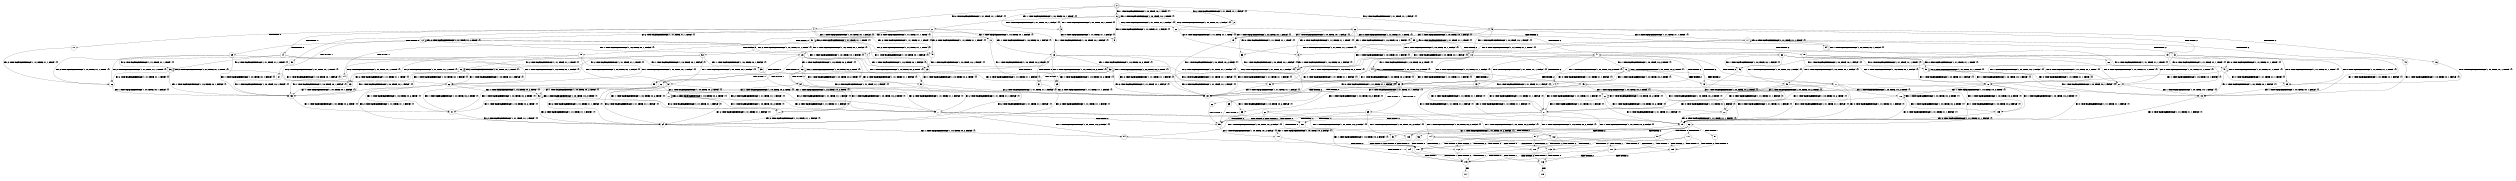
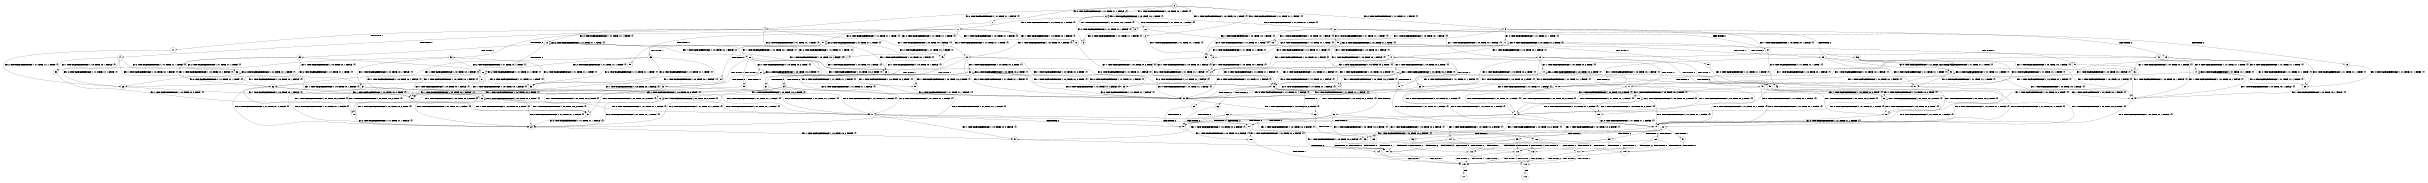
none -> (992, 22)
